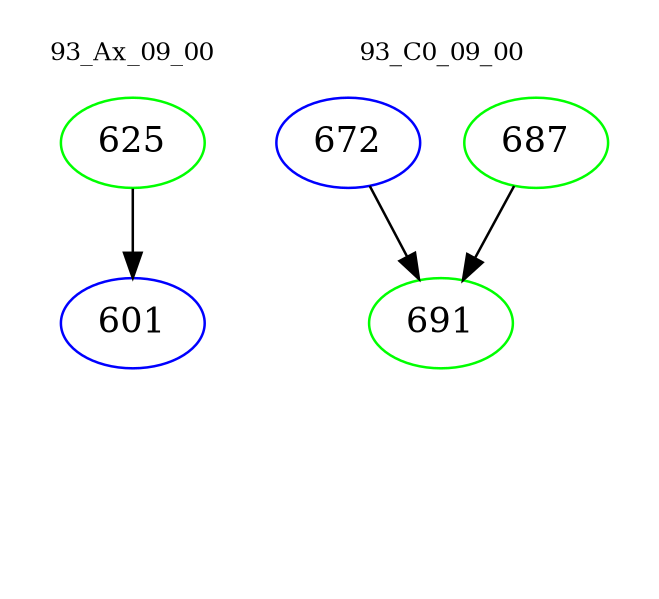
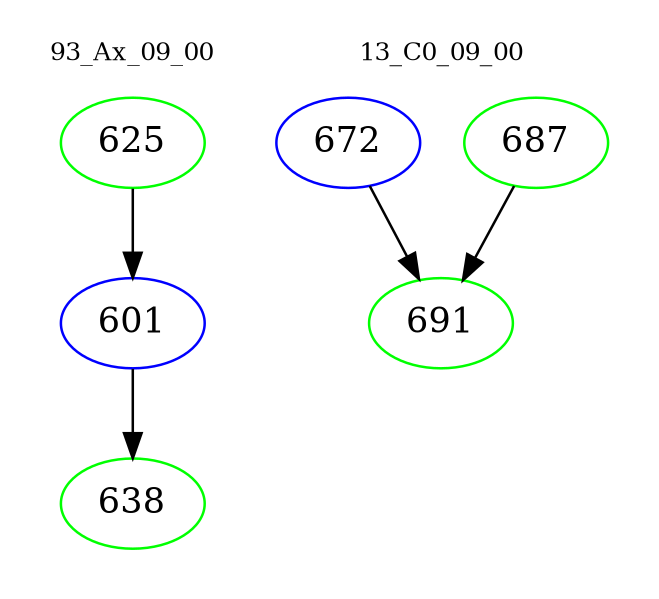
(442, 54) -> (442, 54)
none -> (133, 504)
